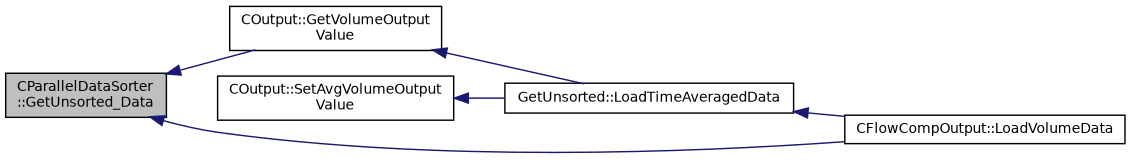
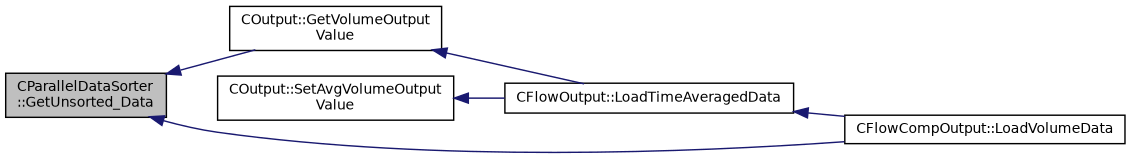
(649, 98) -> (649, 98)
